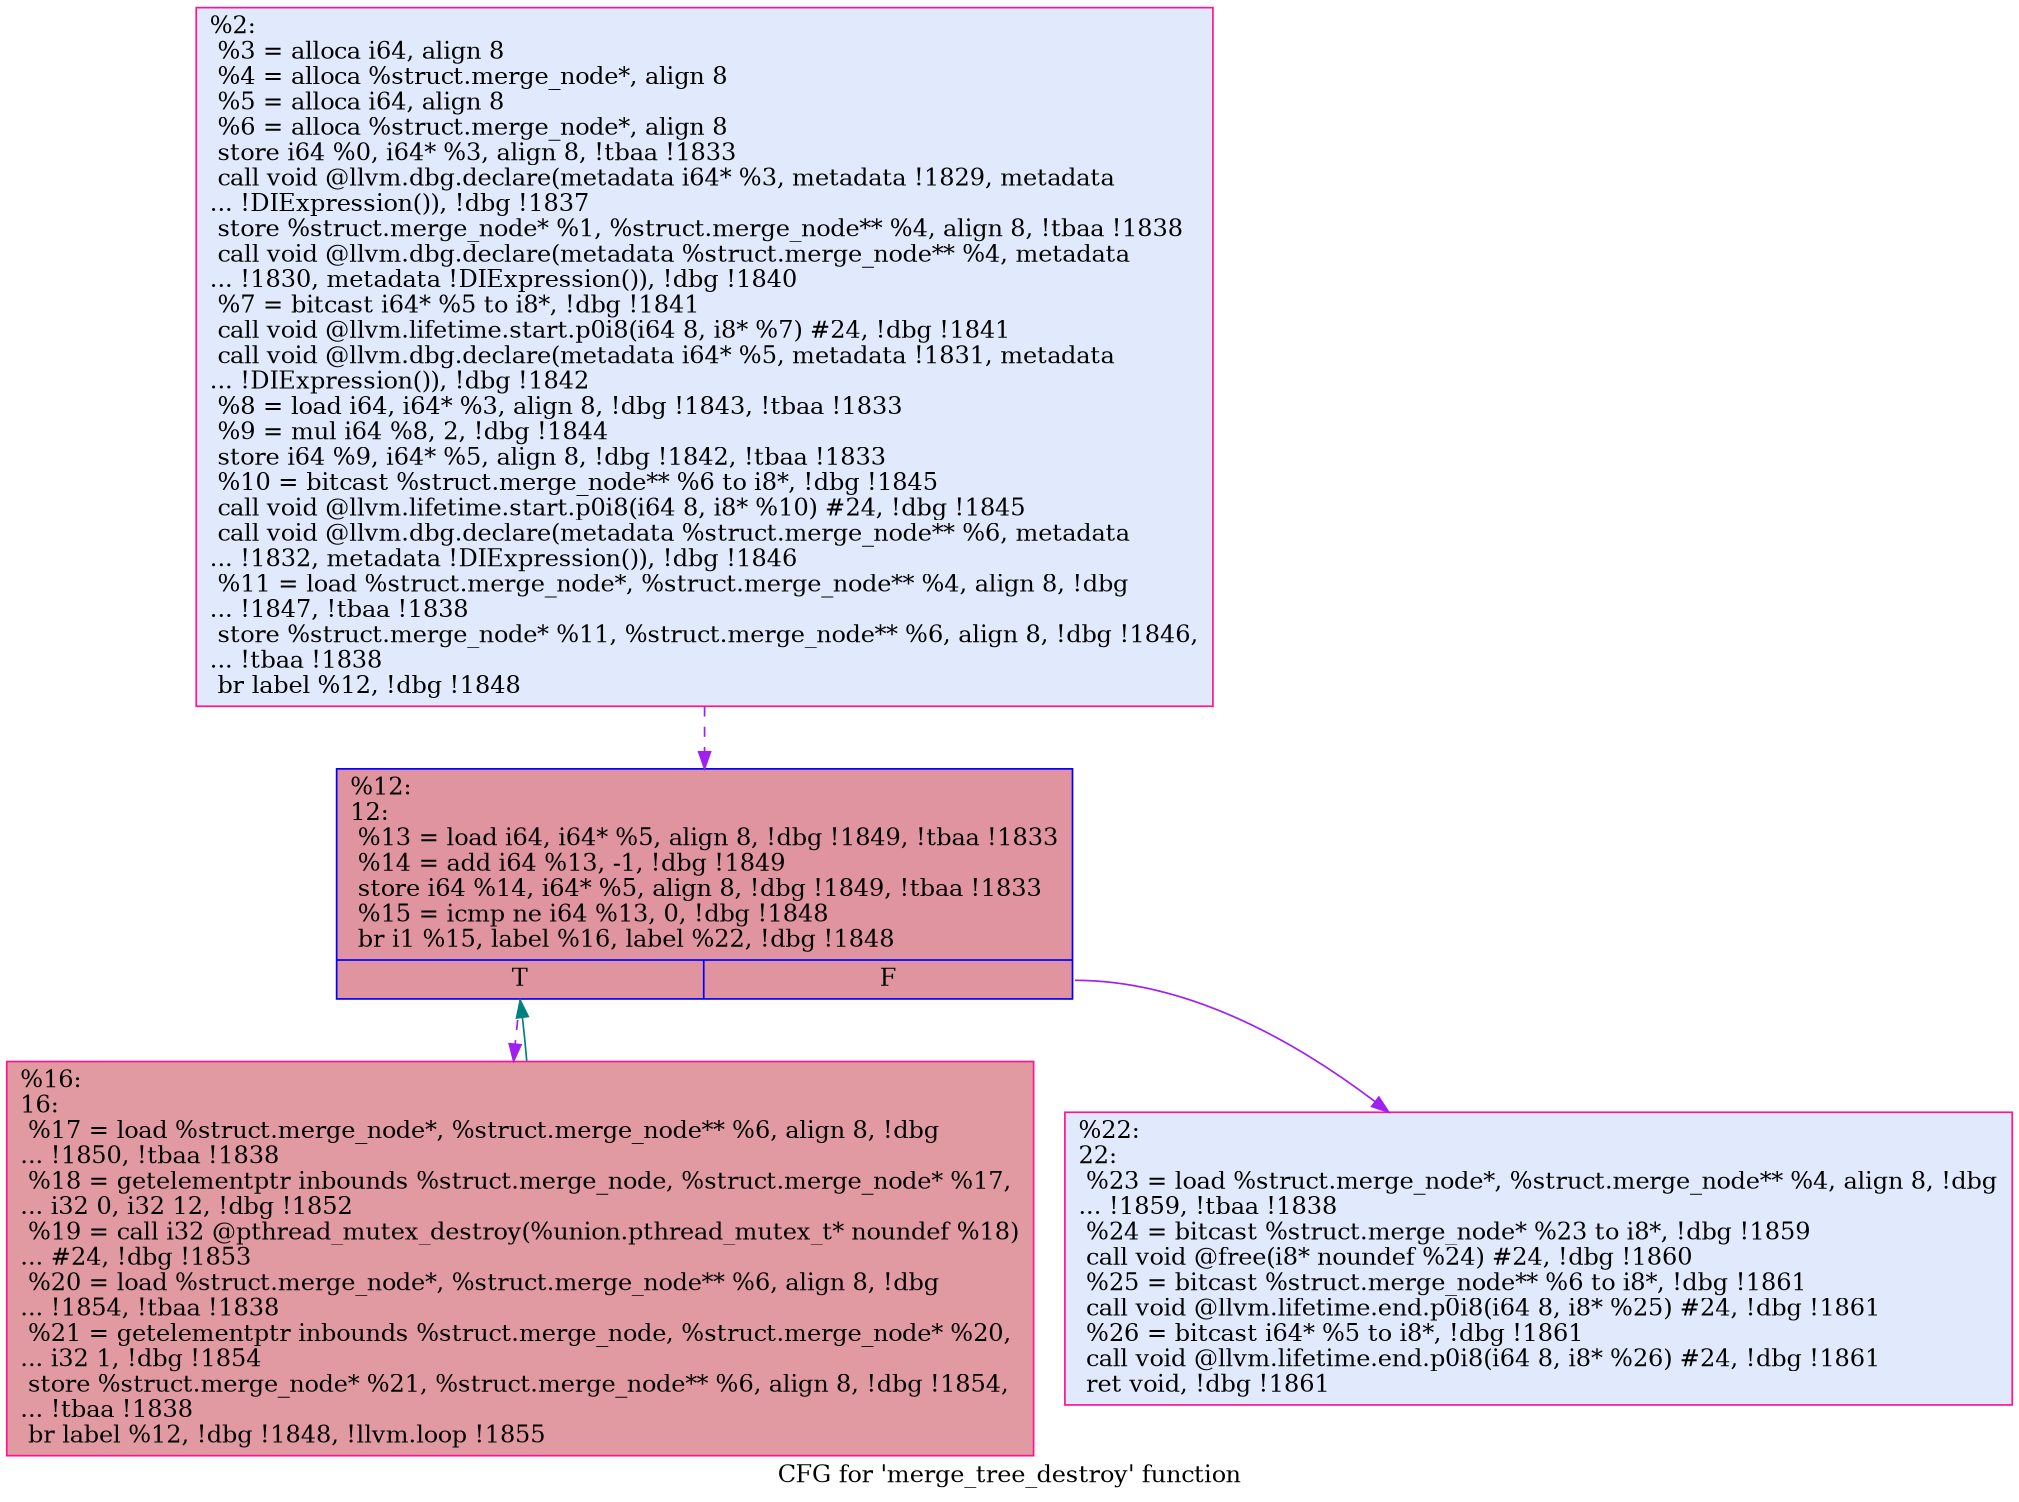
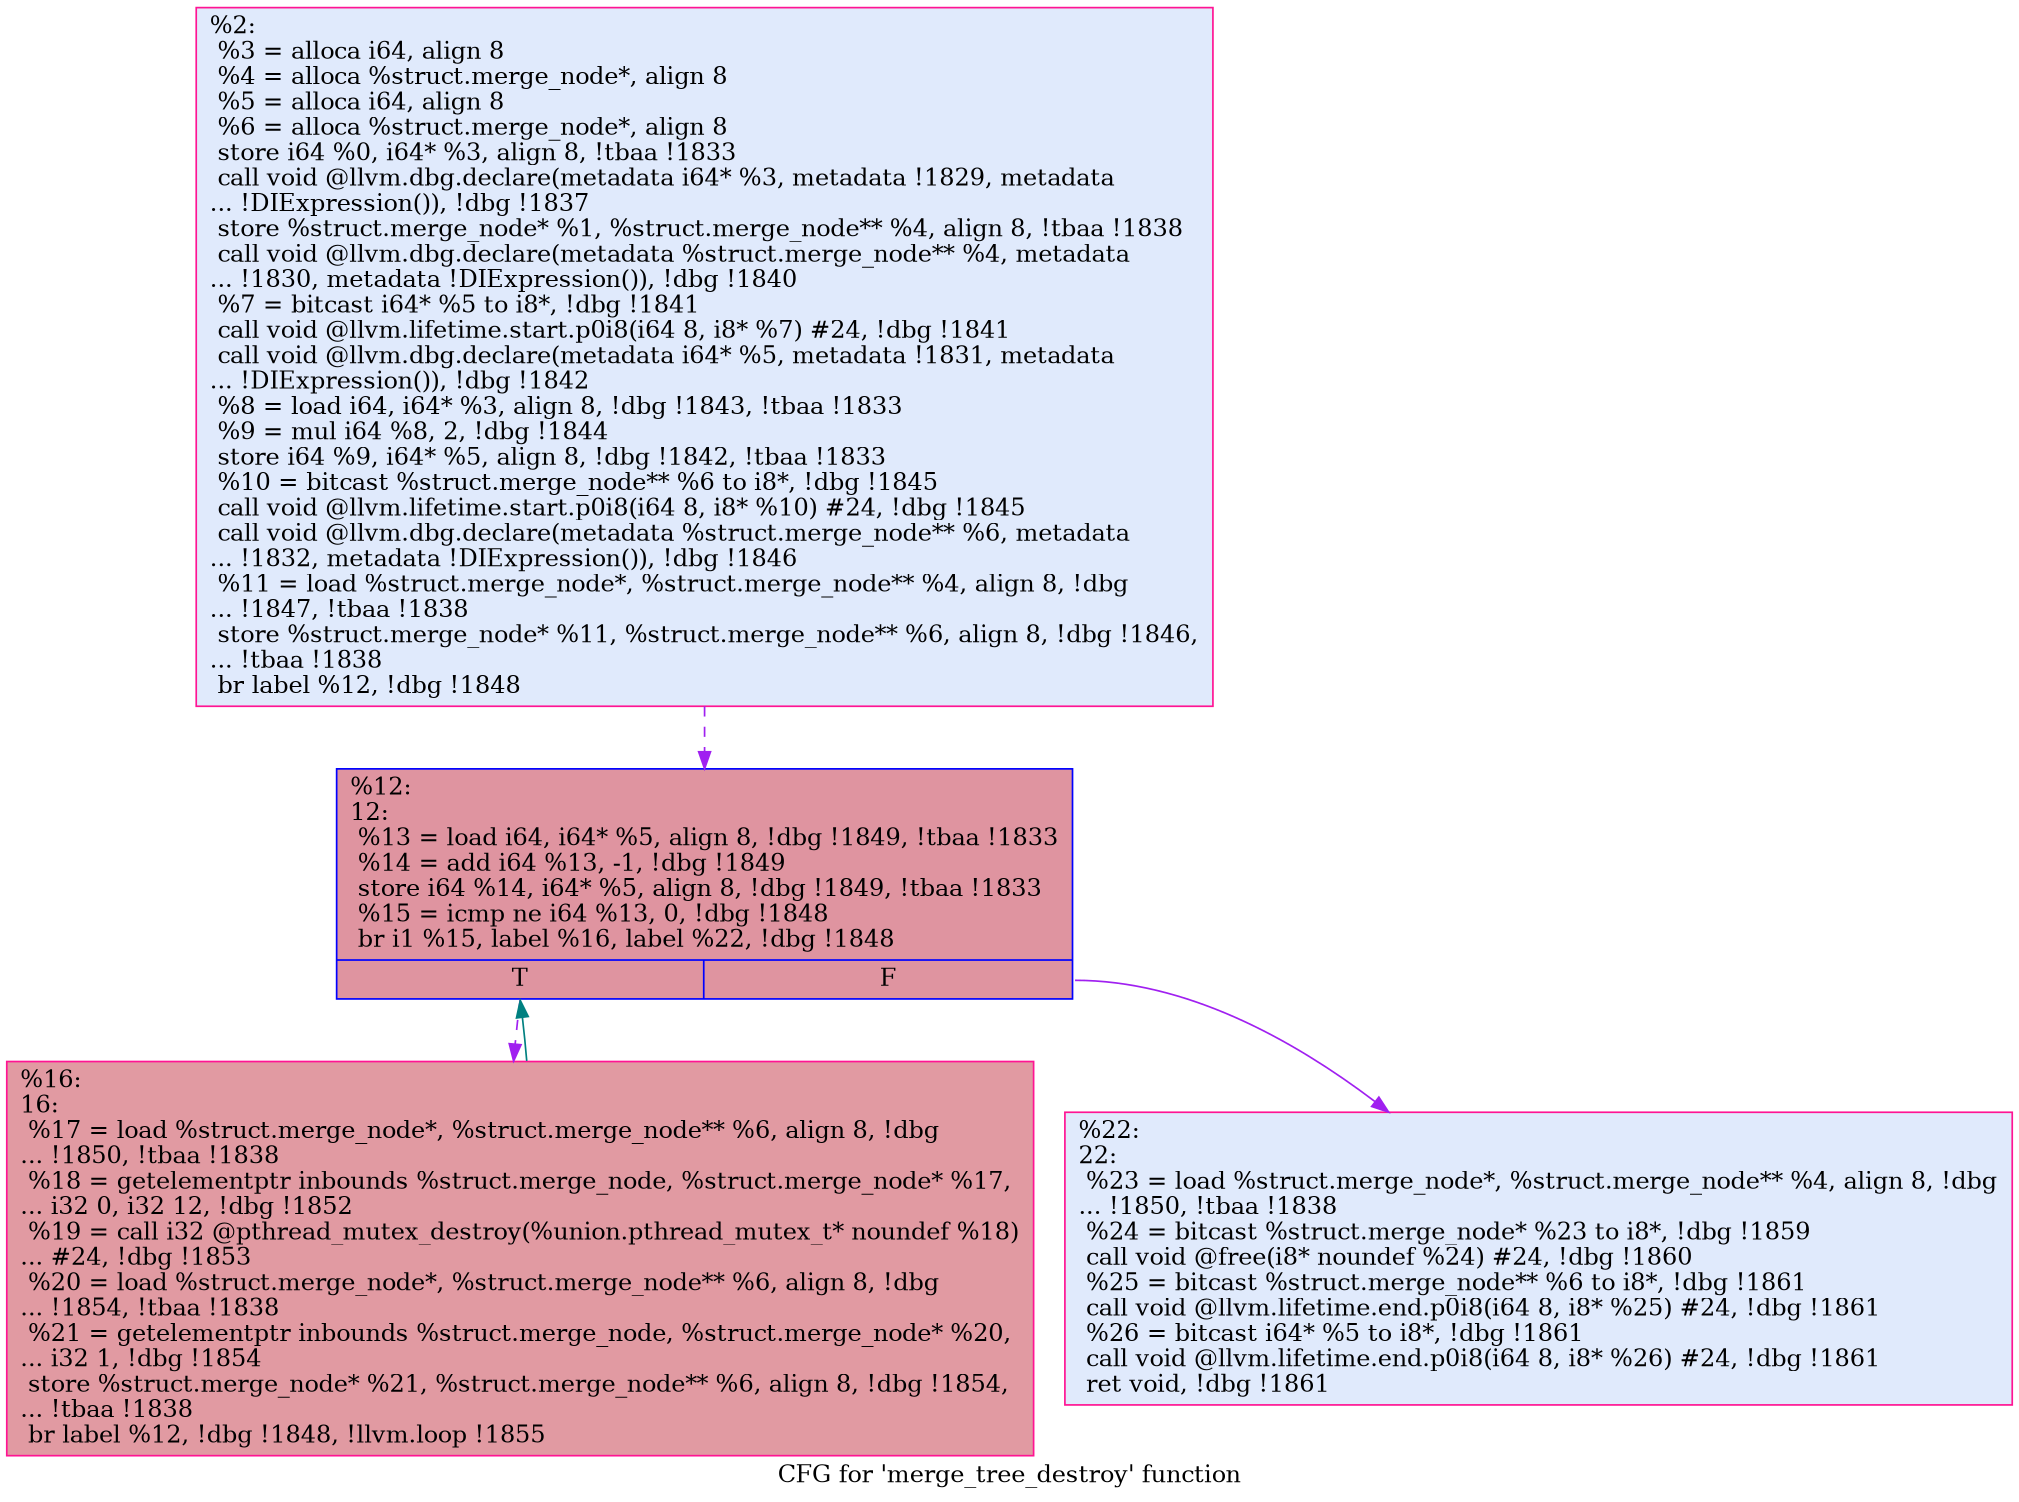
(1209, 1207) -> (1209, 1207)
